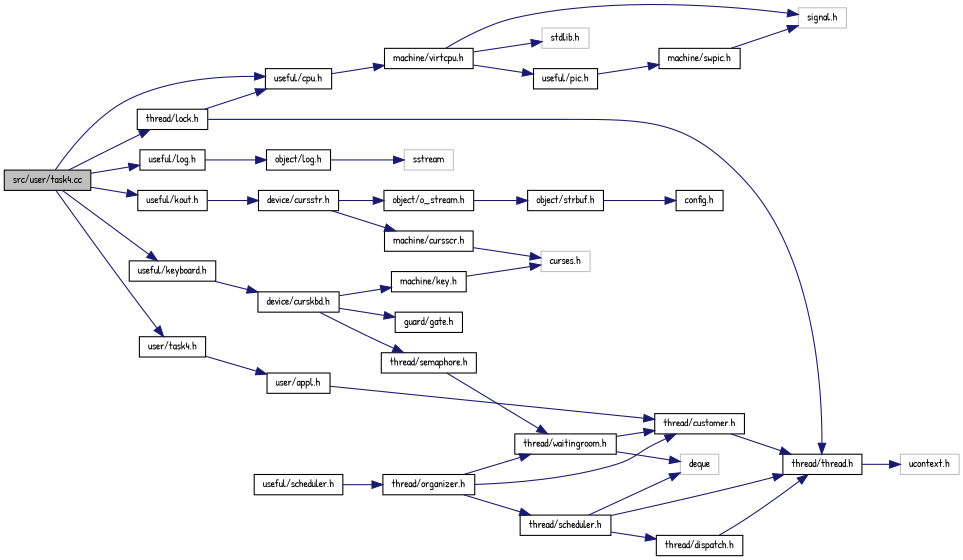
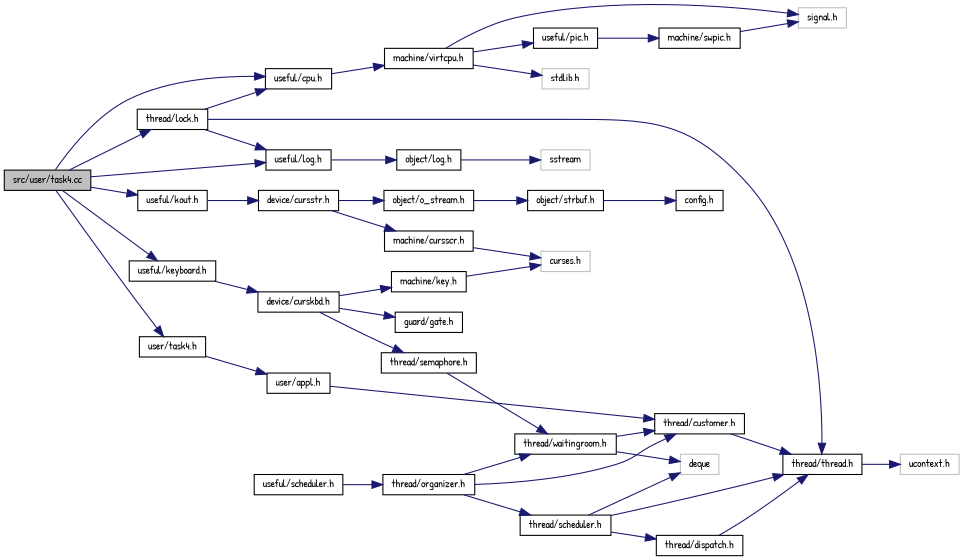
none -> (230, 138)
